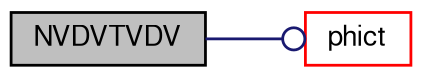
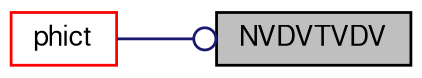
(244, 39) -> (155, 39)
